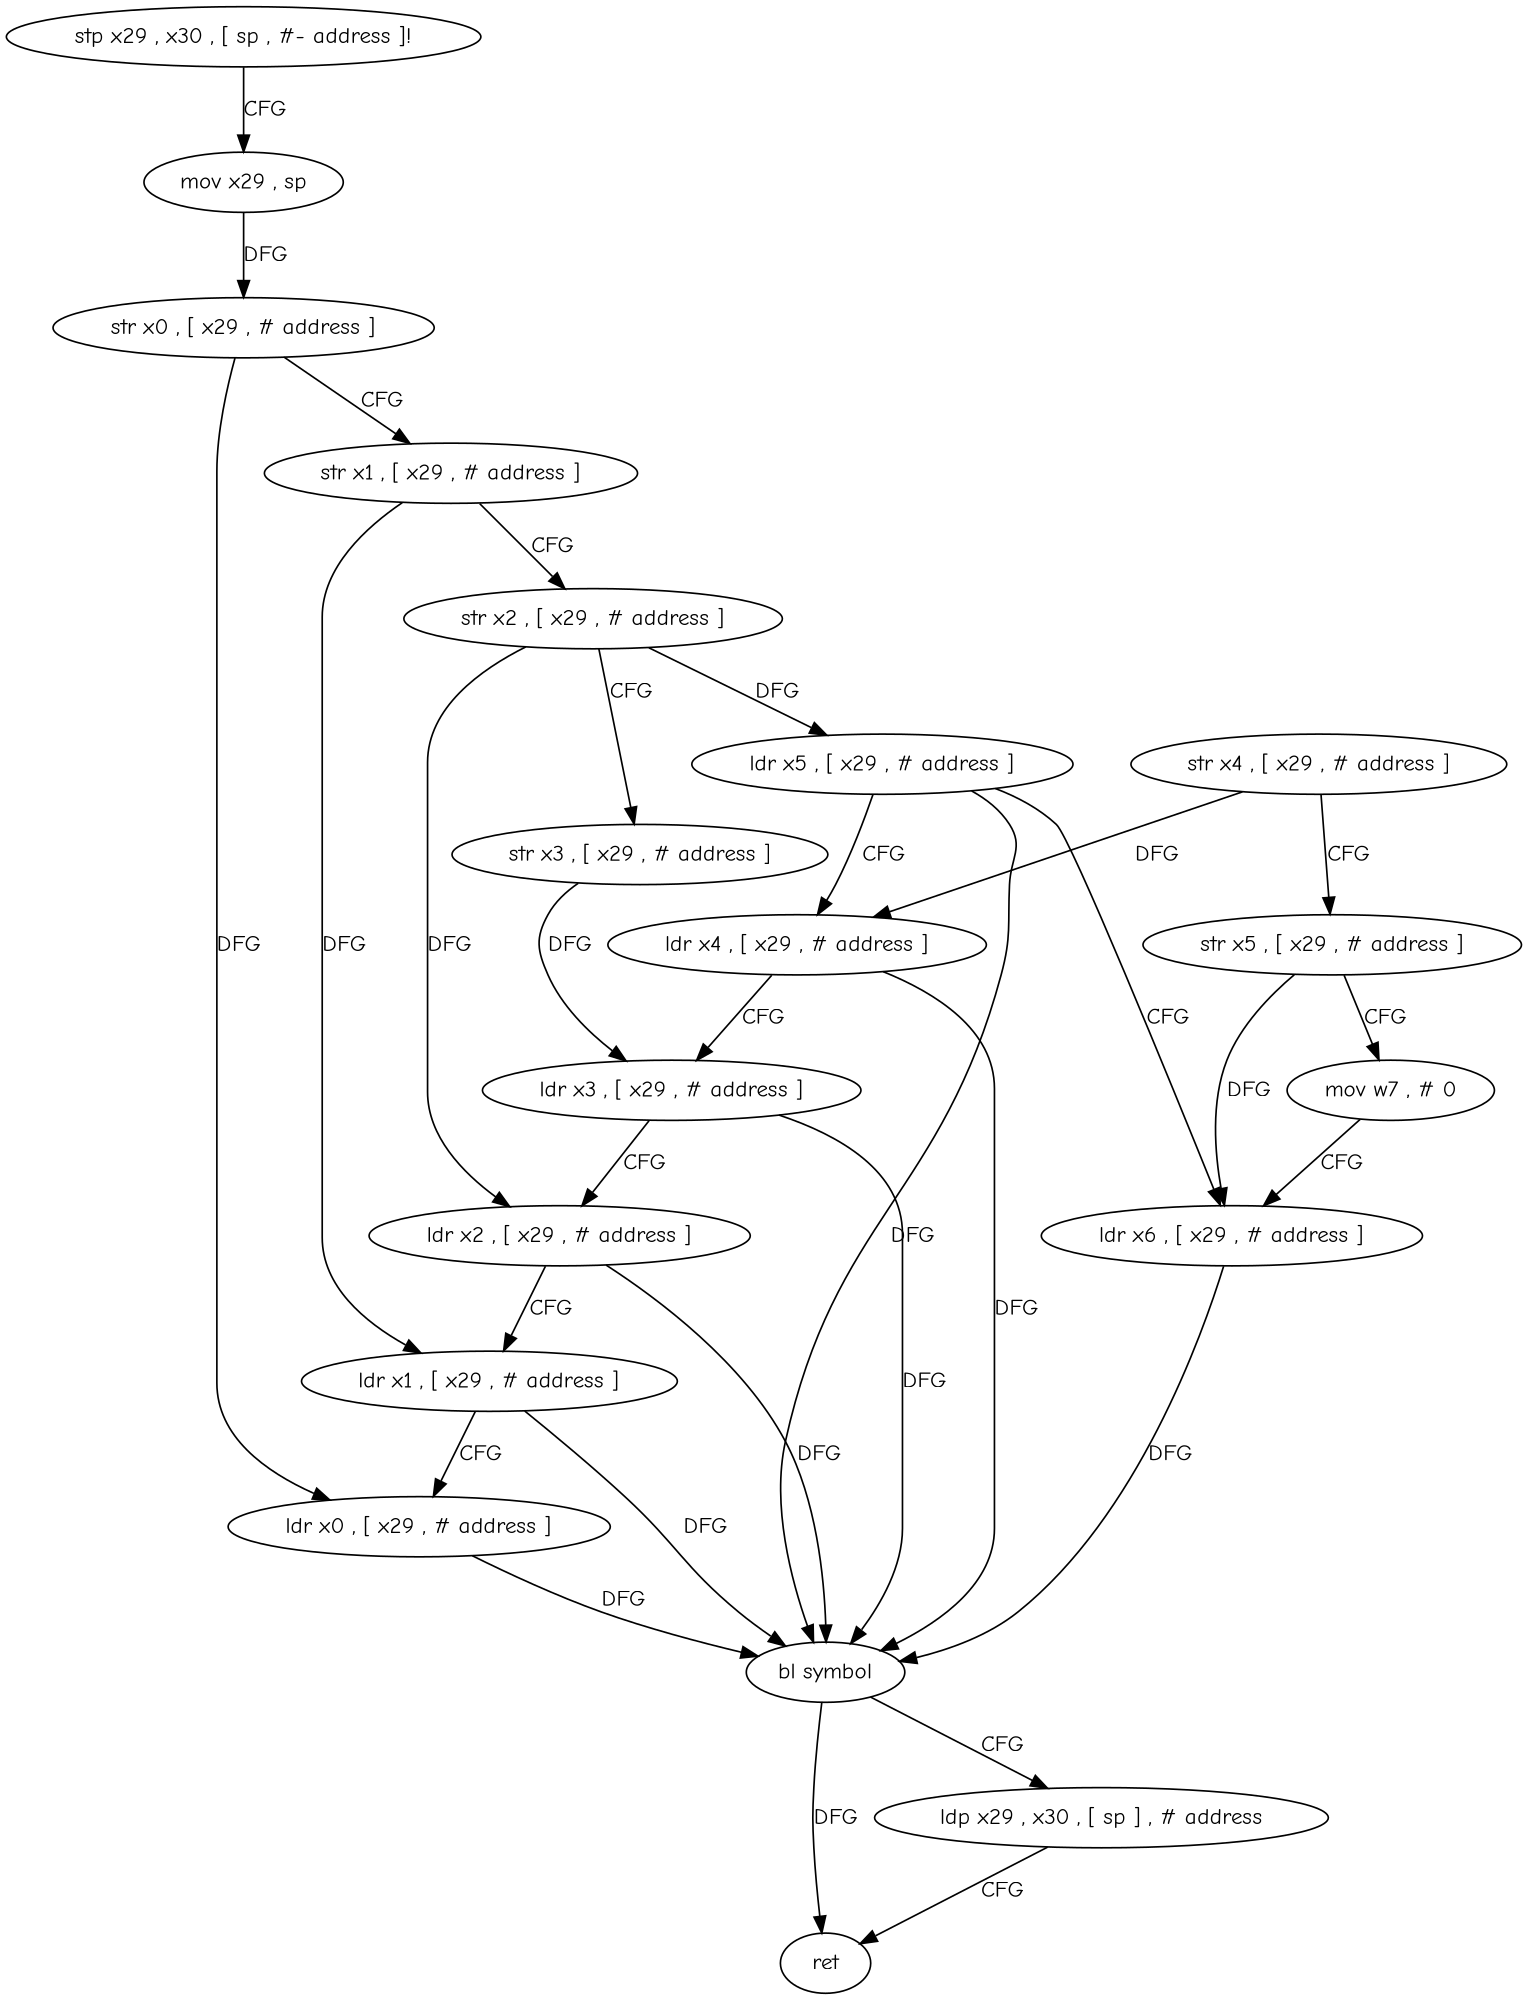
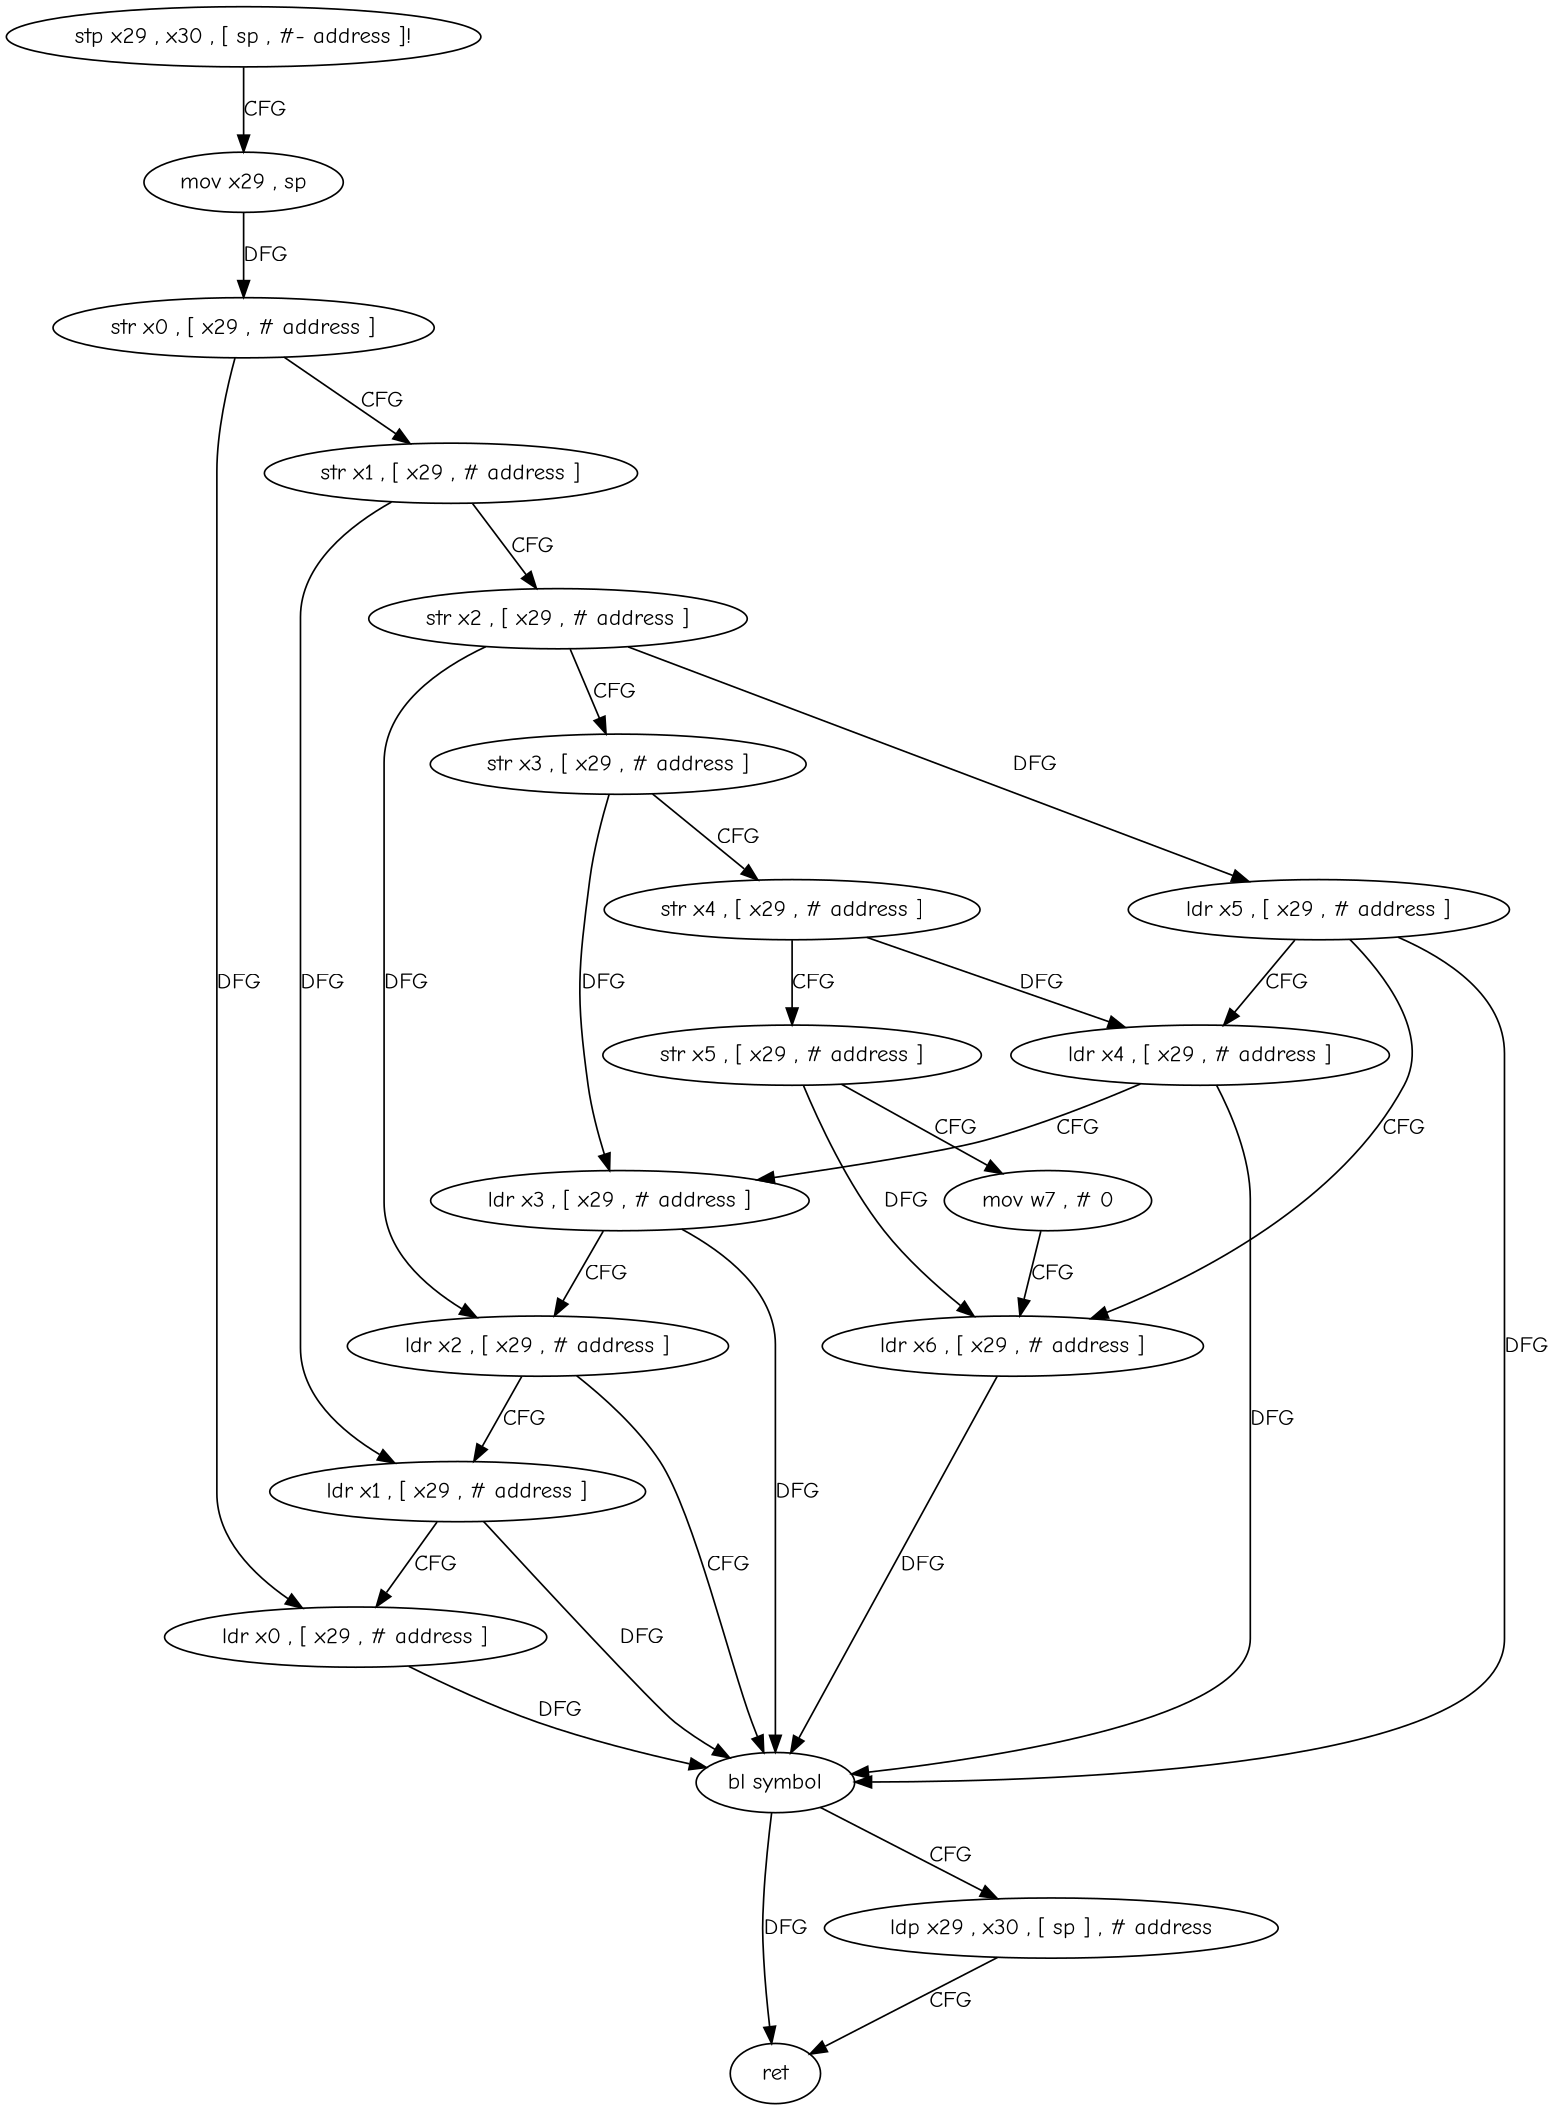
none -> (698, 831)
(820, 1454) -> (729, 1564)
